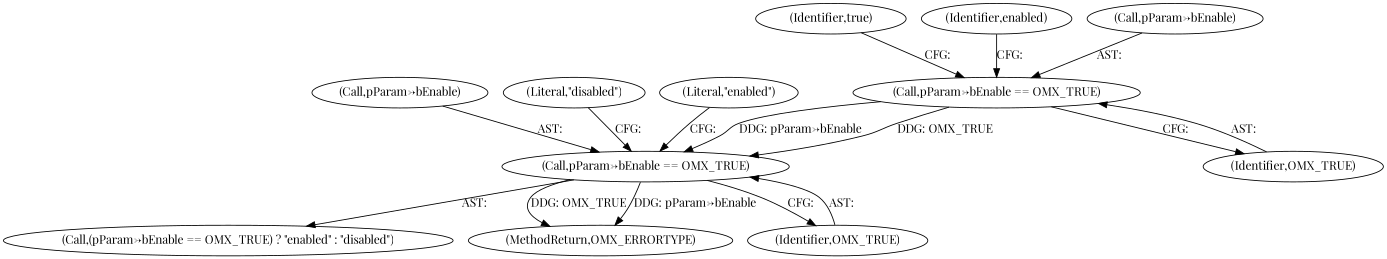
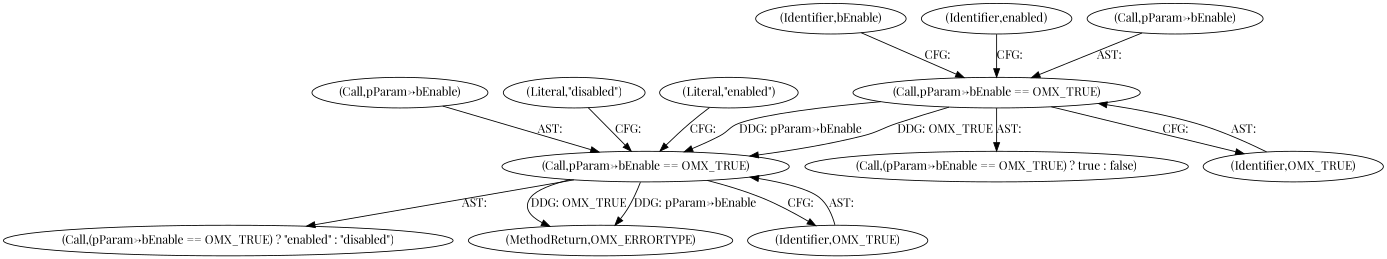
(831, 19) -> (831, 19)
none -> (997, 167)
